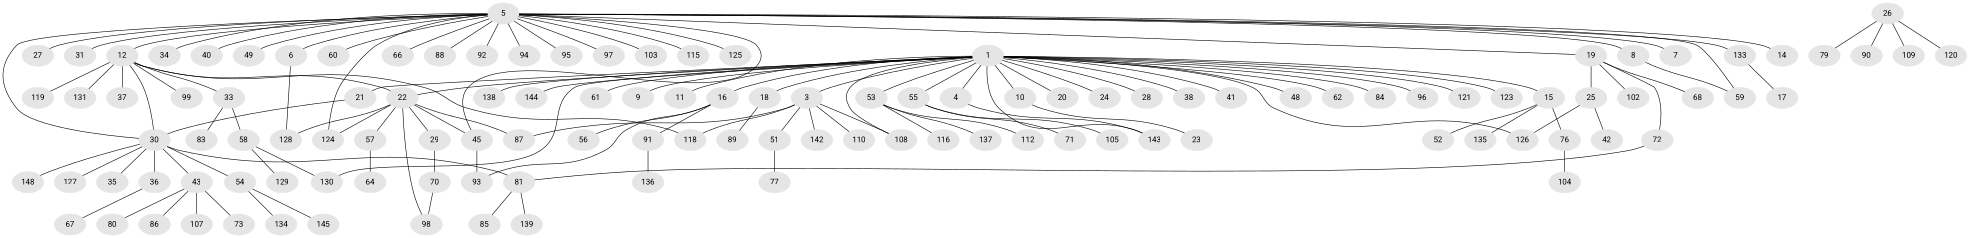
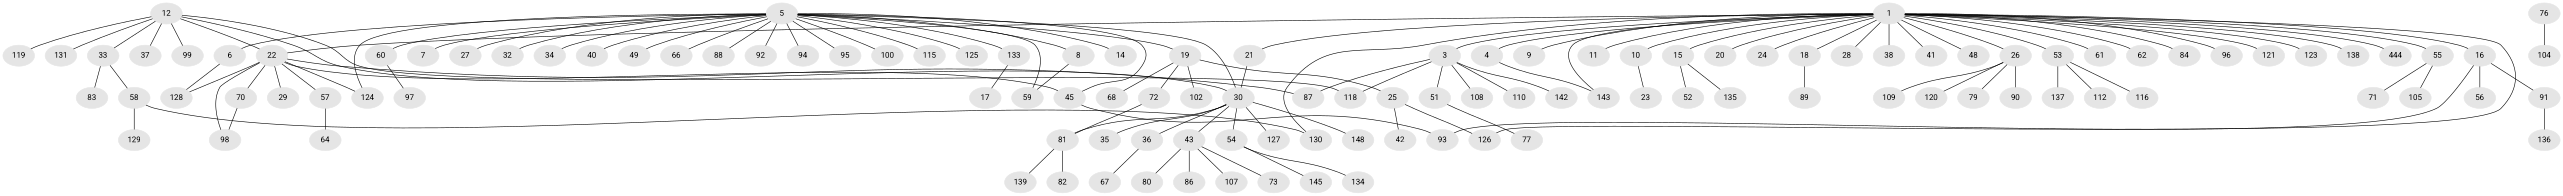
(221, 33) -> none
(557, 33) -> (398, 80)
(80, 56) -> (508, 56)
(651, 56) -> (887, 56)
(850, 88) -> (1954, 32)
(531, 98) -> (2395, 56)
(1555, 115) -> none
(435, 157) -> (256, 77)
(485, 224) -> (1063, 182)
